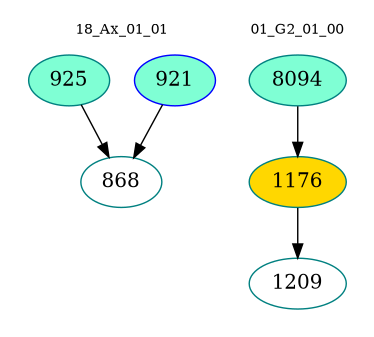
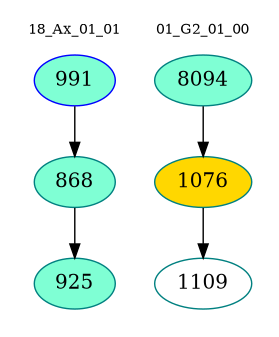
(175, 80) -> (75, 80)
(92, 125) -> (75, 226)
(121, 182) -> (75, 182)
(298, 182) -> (203, 182)
(298, 284) -> (203, 284)
